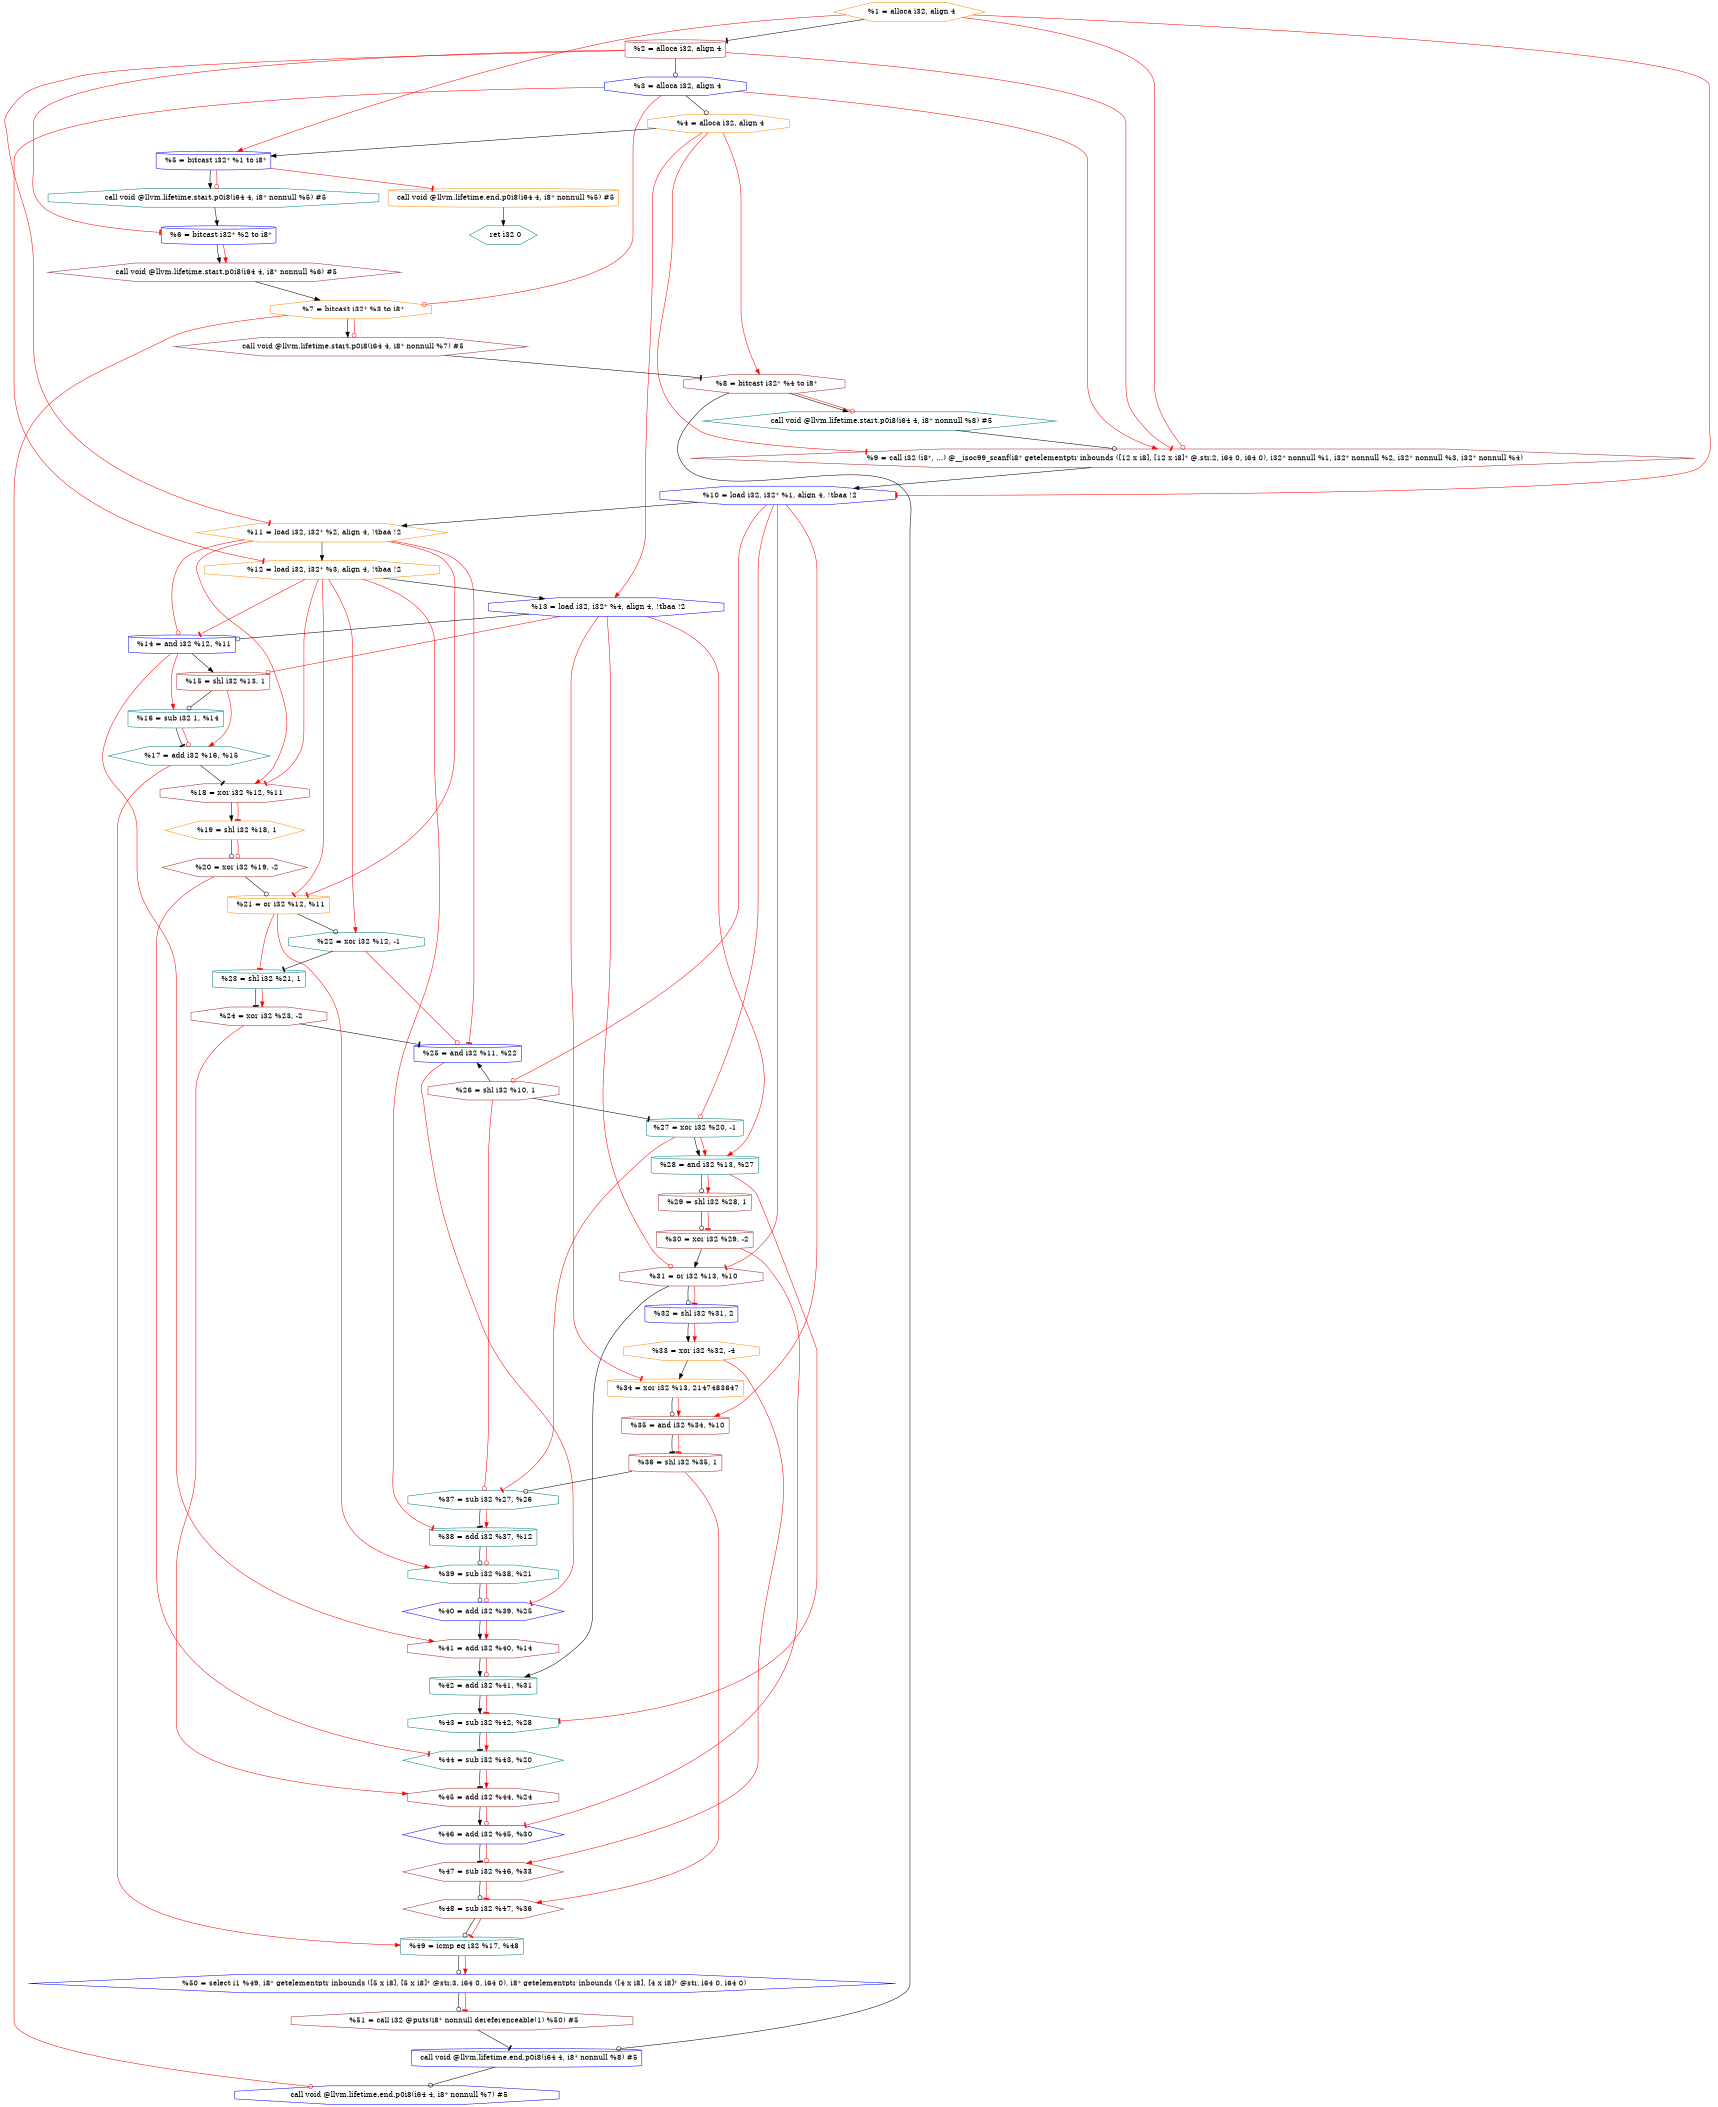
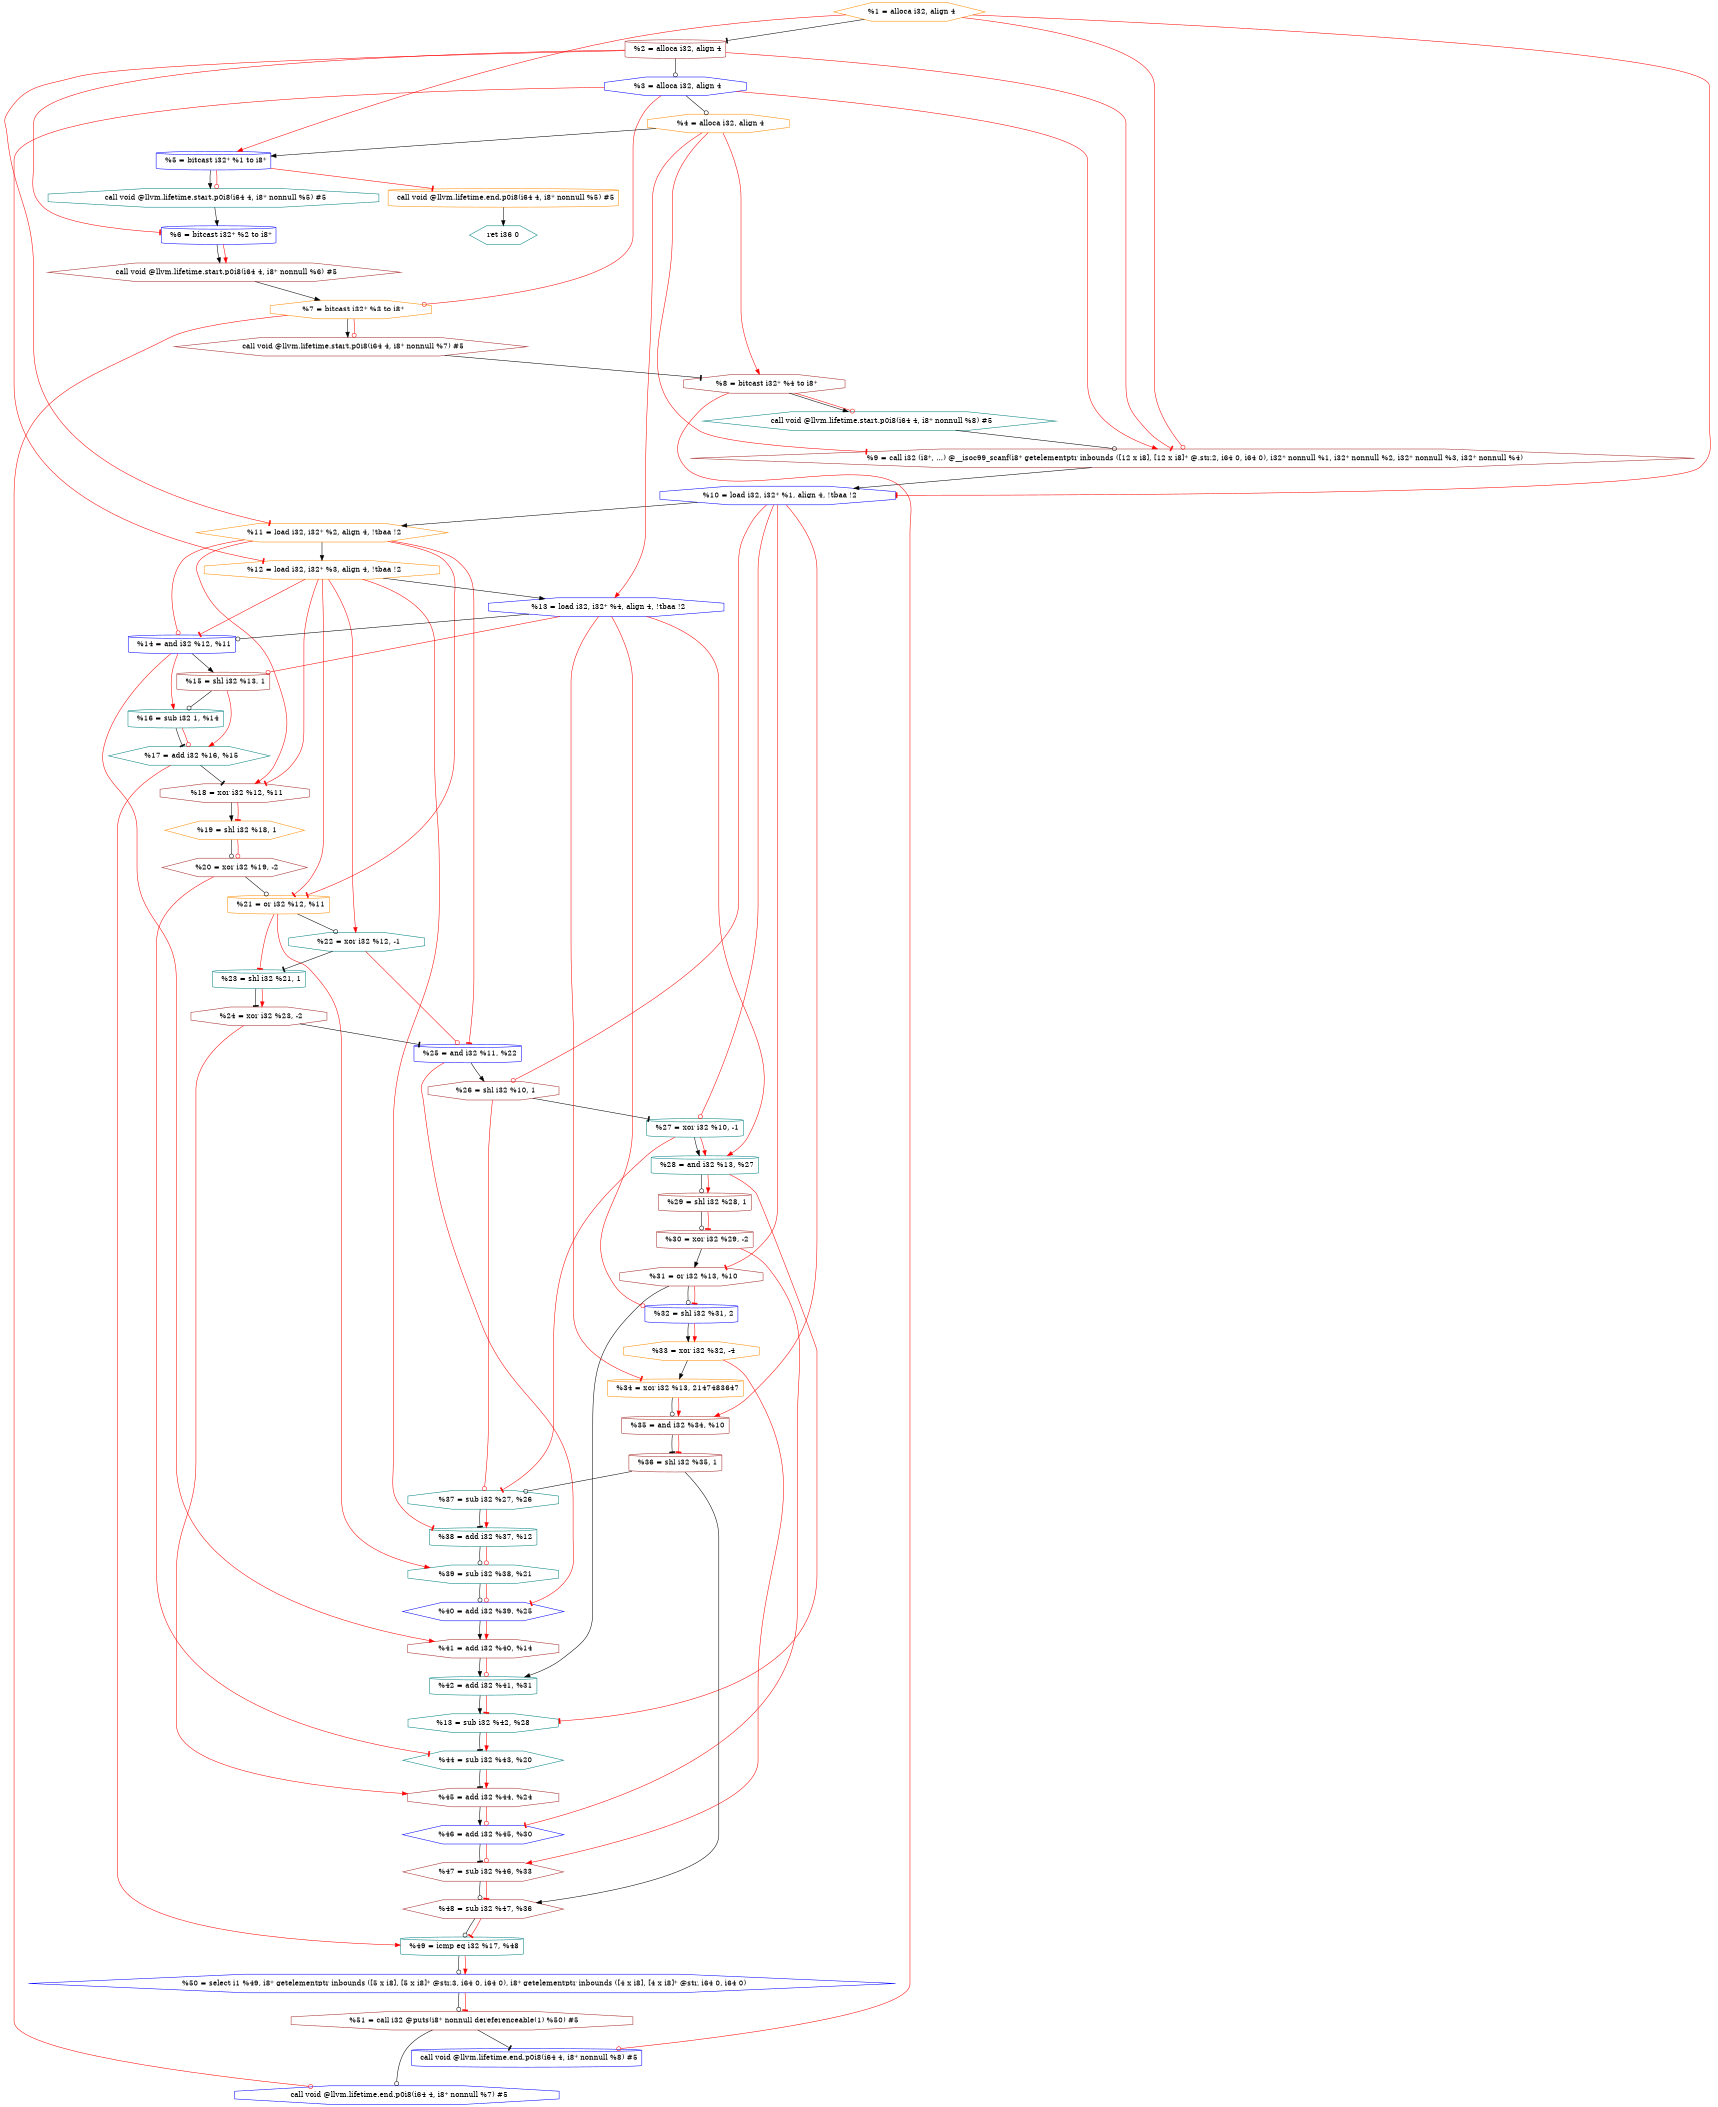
(503, 235) -> (503, 235)
(610, 950) -> (633, 970)
(486, 1074) -> (476, 1070)
(695, 1128) -> (695, 1128)
(910, 1224) -> (910, 1224)
(483, 1723) -> (483, 1723)
(719, 1747) -> (719, 1747)
(464, 2076) -> (406, 2050)
